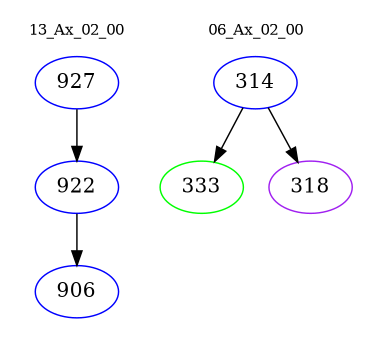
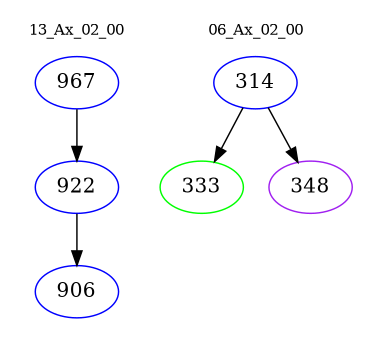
(77, 83) -> (77, 83)
(311, 187) -> (311, 187)
